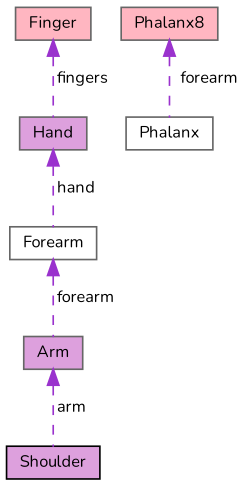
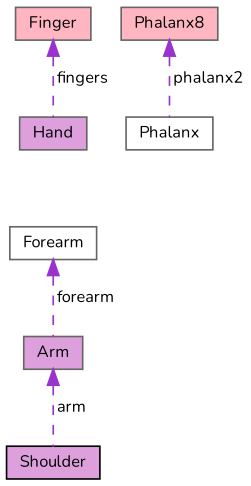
(207, 79) -> (207, 79)
(53, 197) -> none
